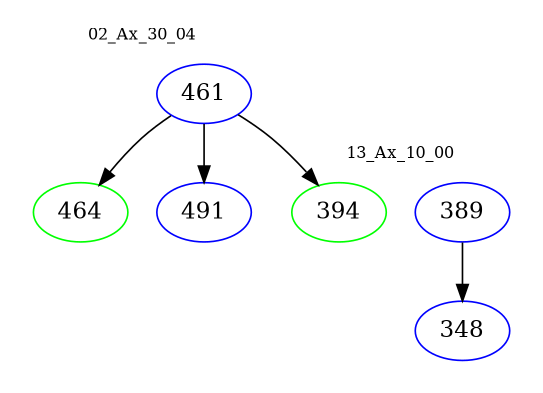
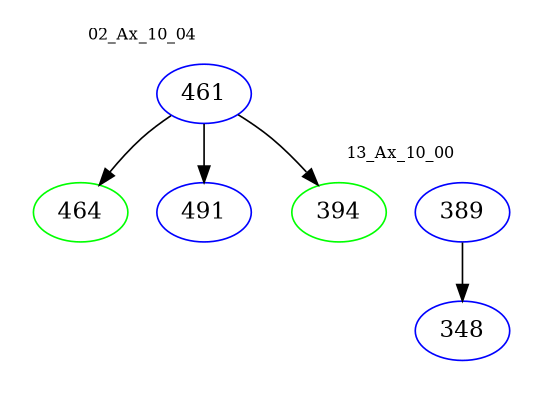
(142, 35) -> (142, 35)
